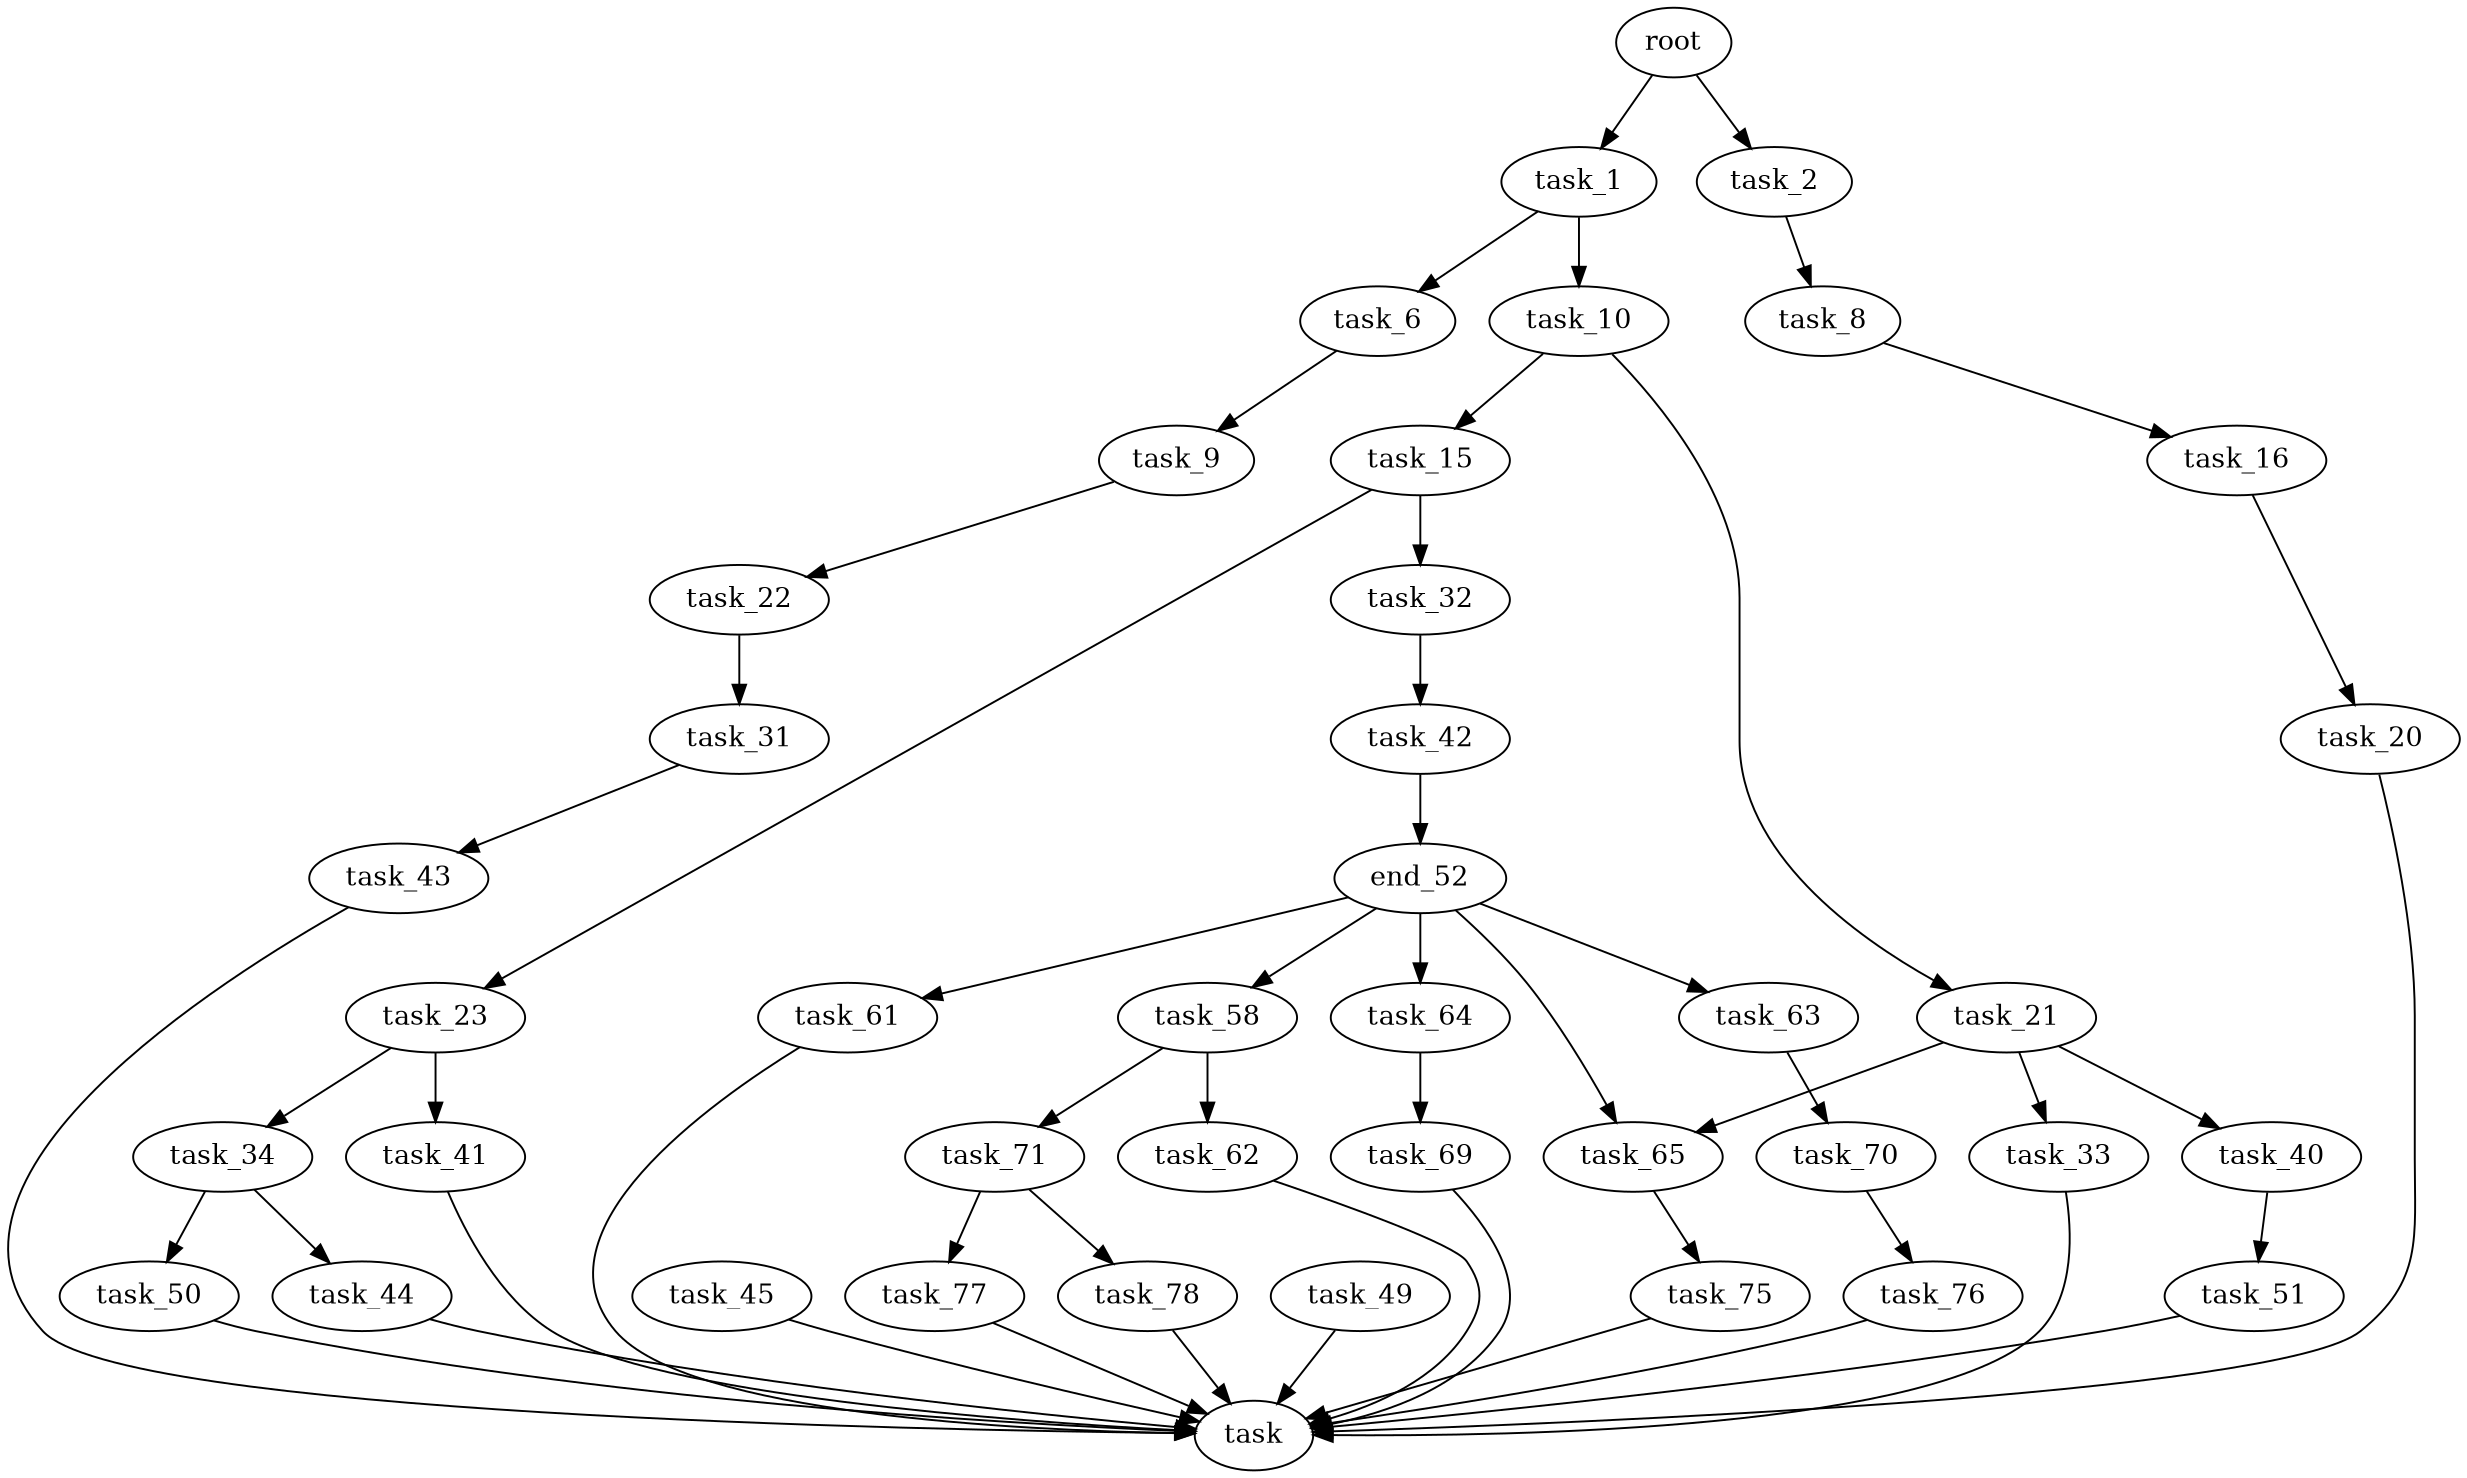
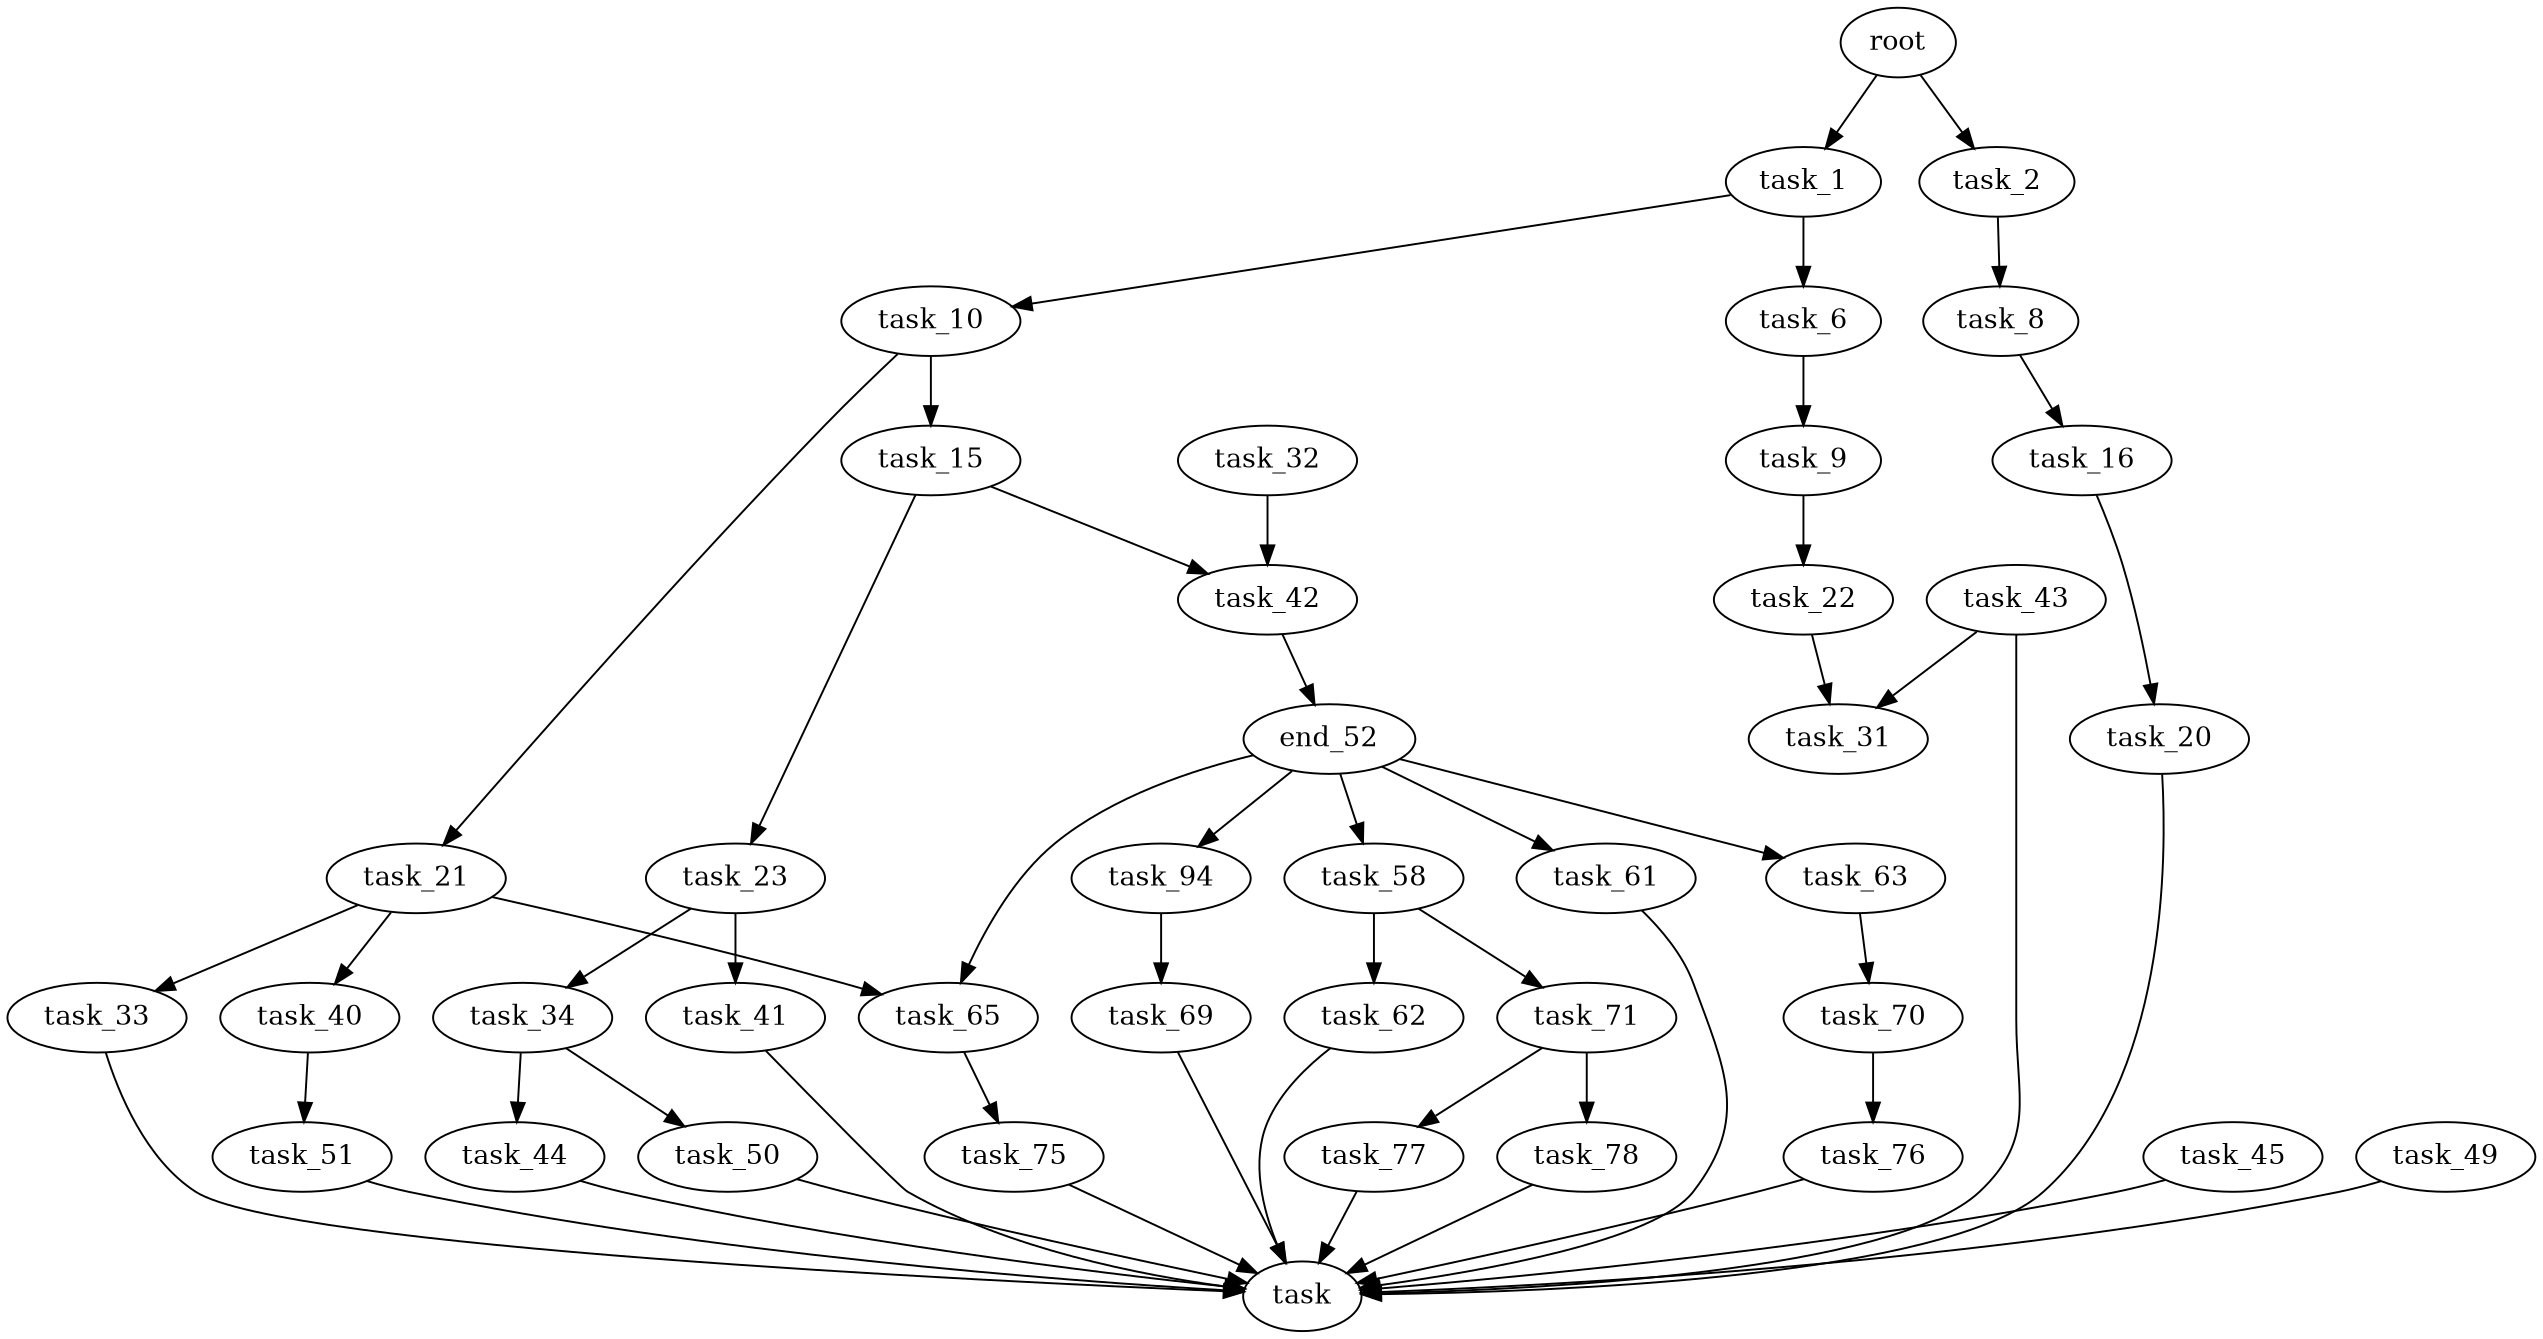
(1420, 521) -> (1090, 527)
(578, 805) -> (1935, 664)
(1420, 1018) -> (1161, 878)
